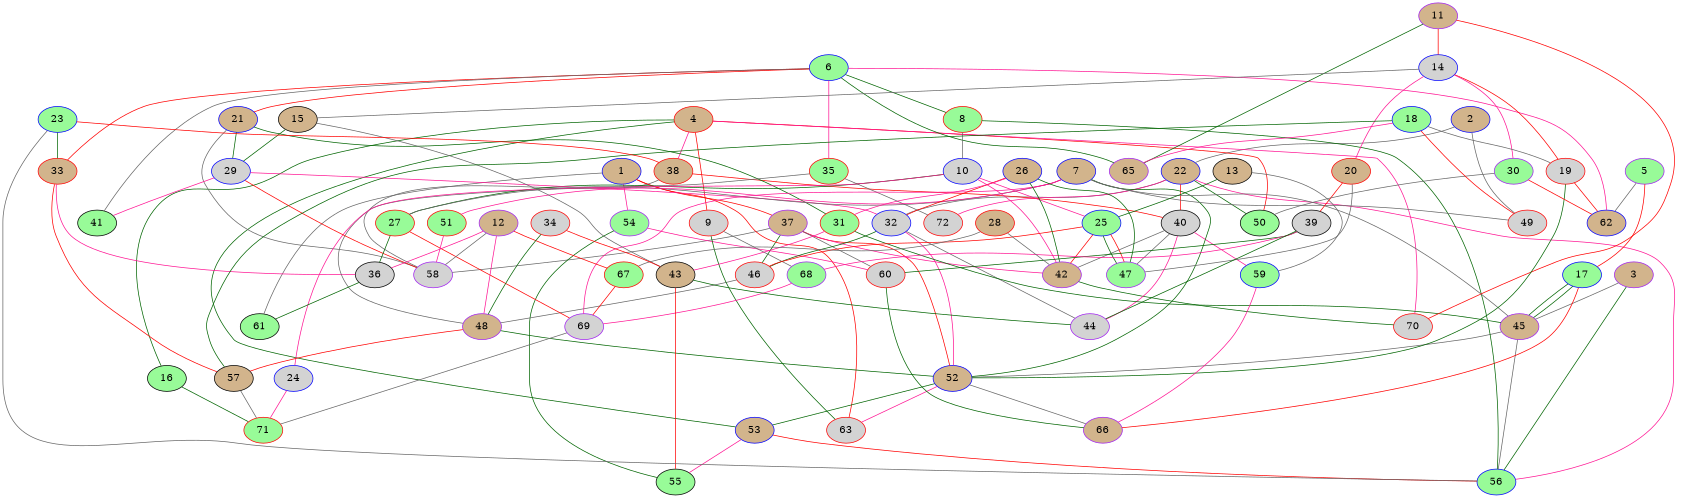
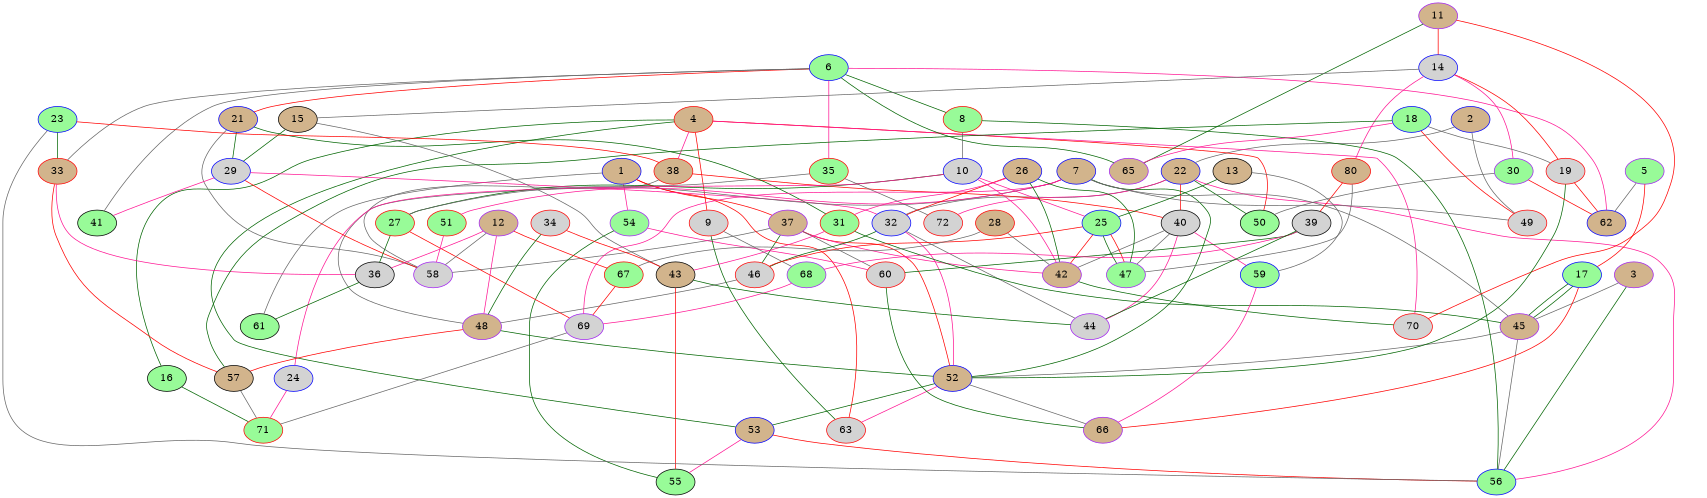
(277, 90) -> (277, 90)
(1351, 171) -> (1351, 171)
